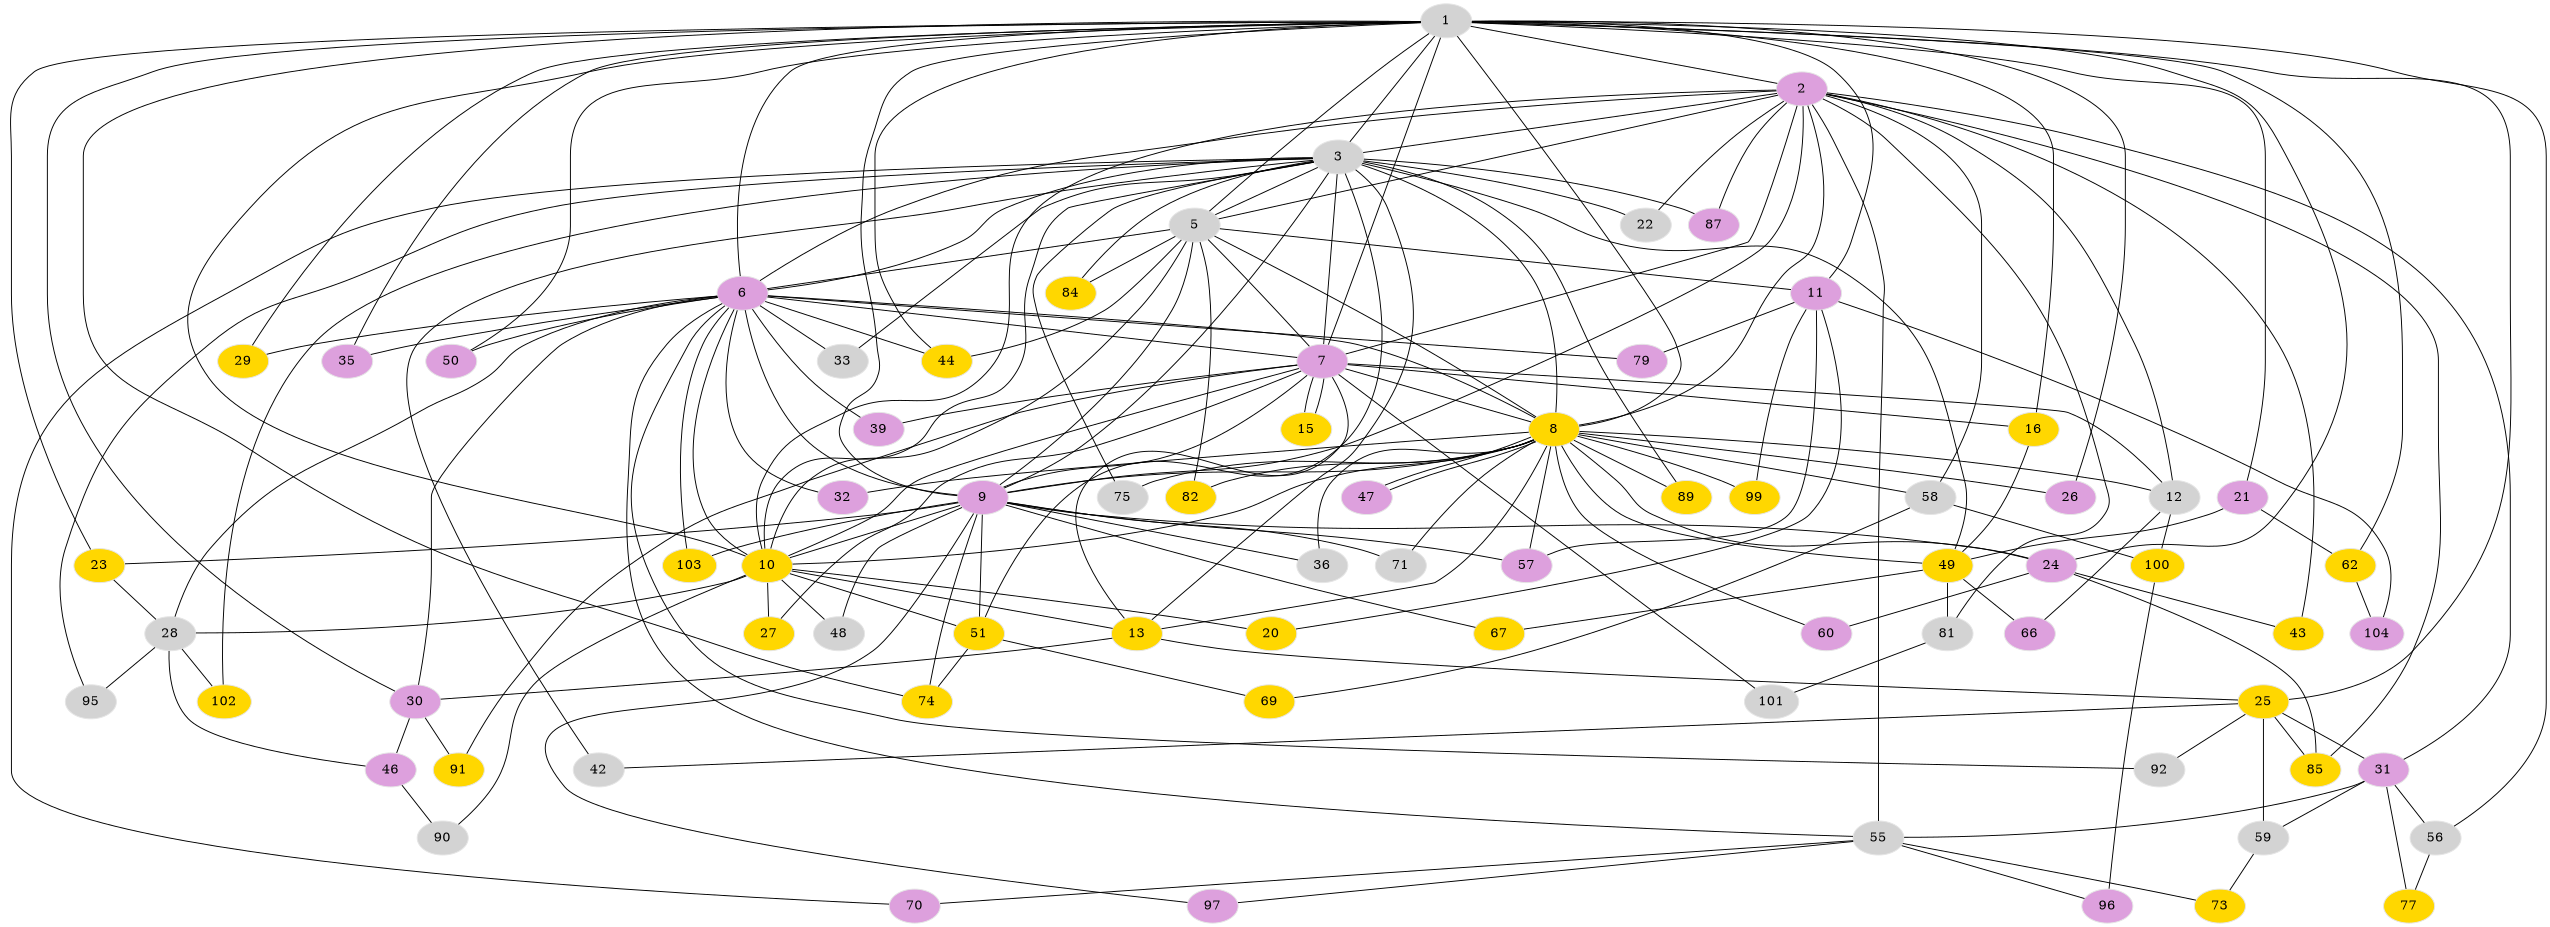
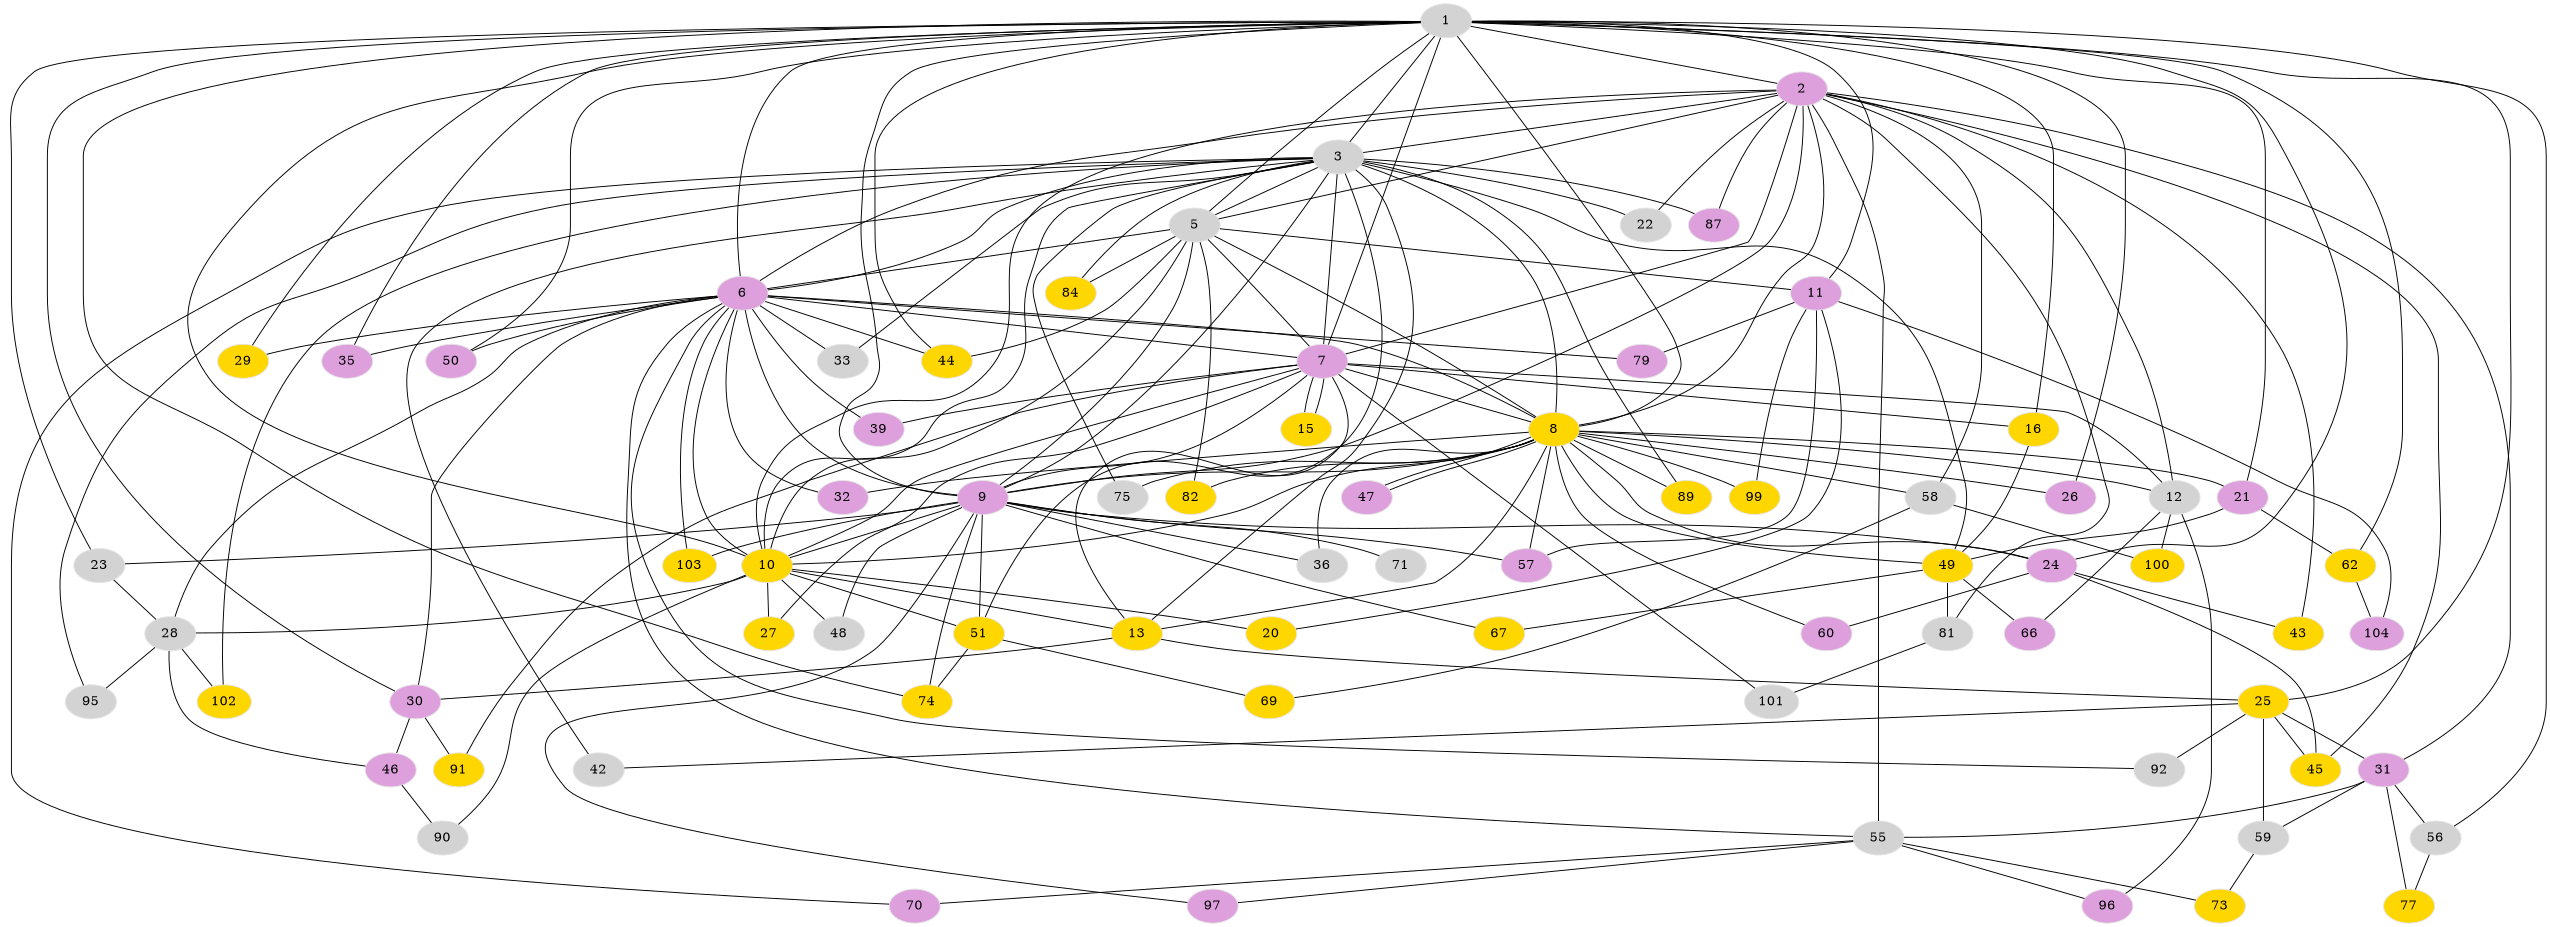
(1468, 489) -> (1903, 446)
(99, 566) -> (99, 566)
(2128, 735) -> (2211, 718)
(2315, 770) -> (2315, 770)
